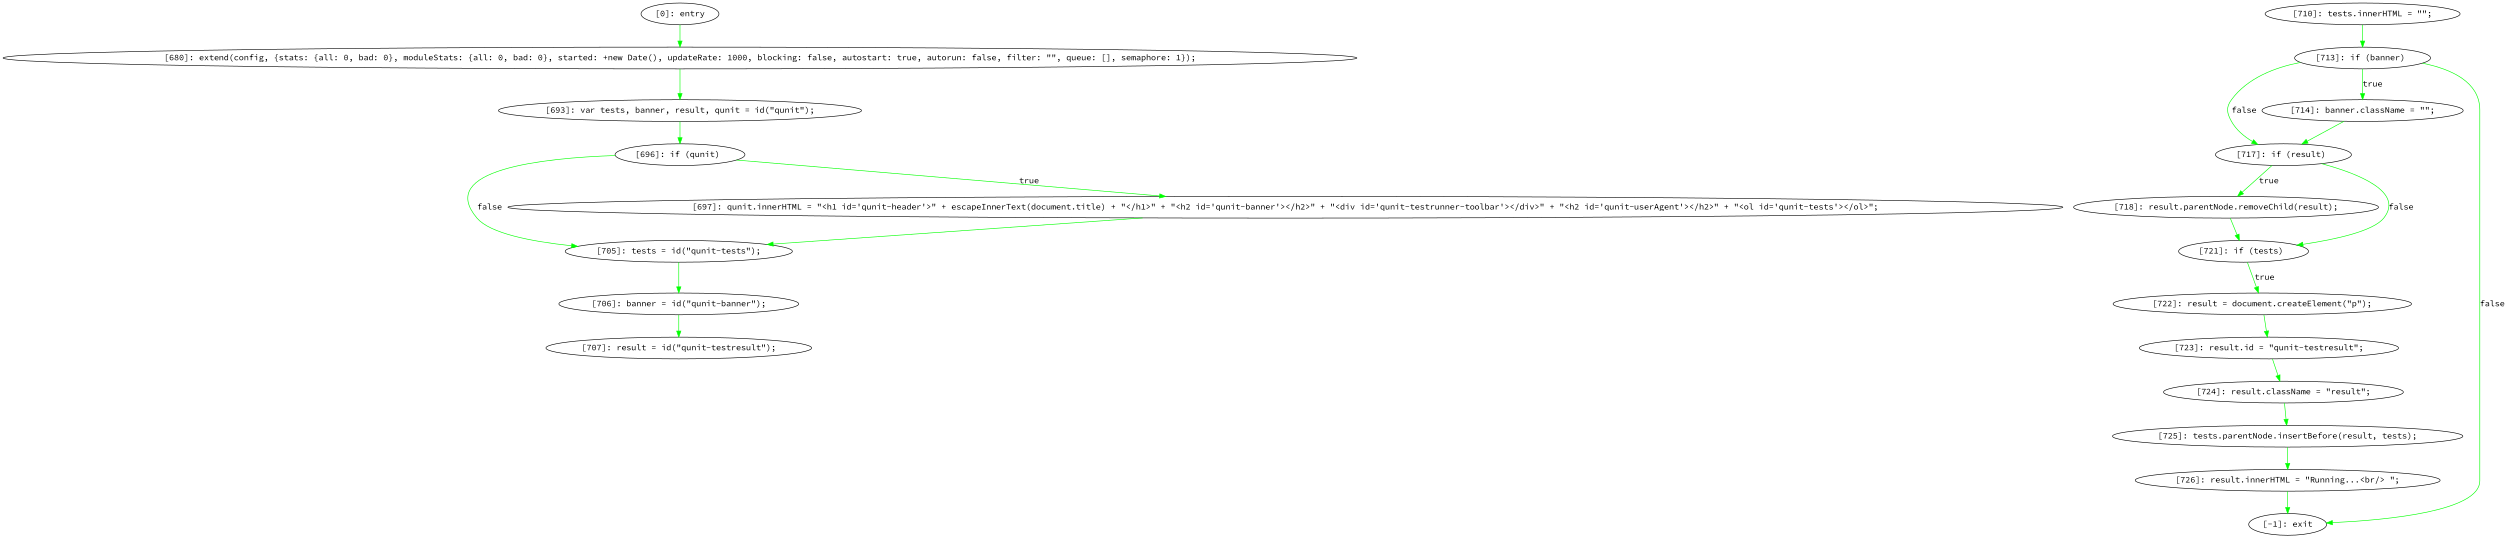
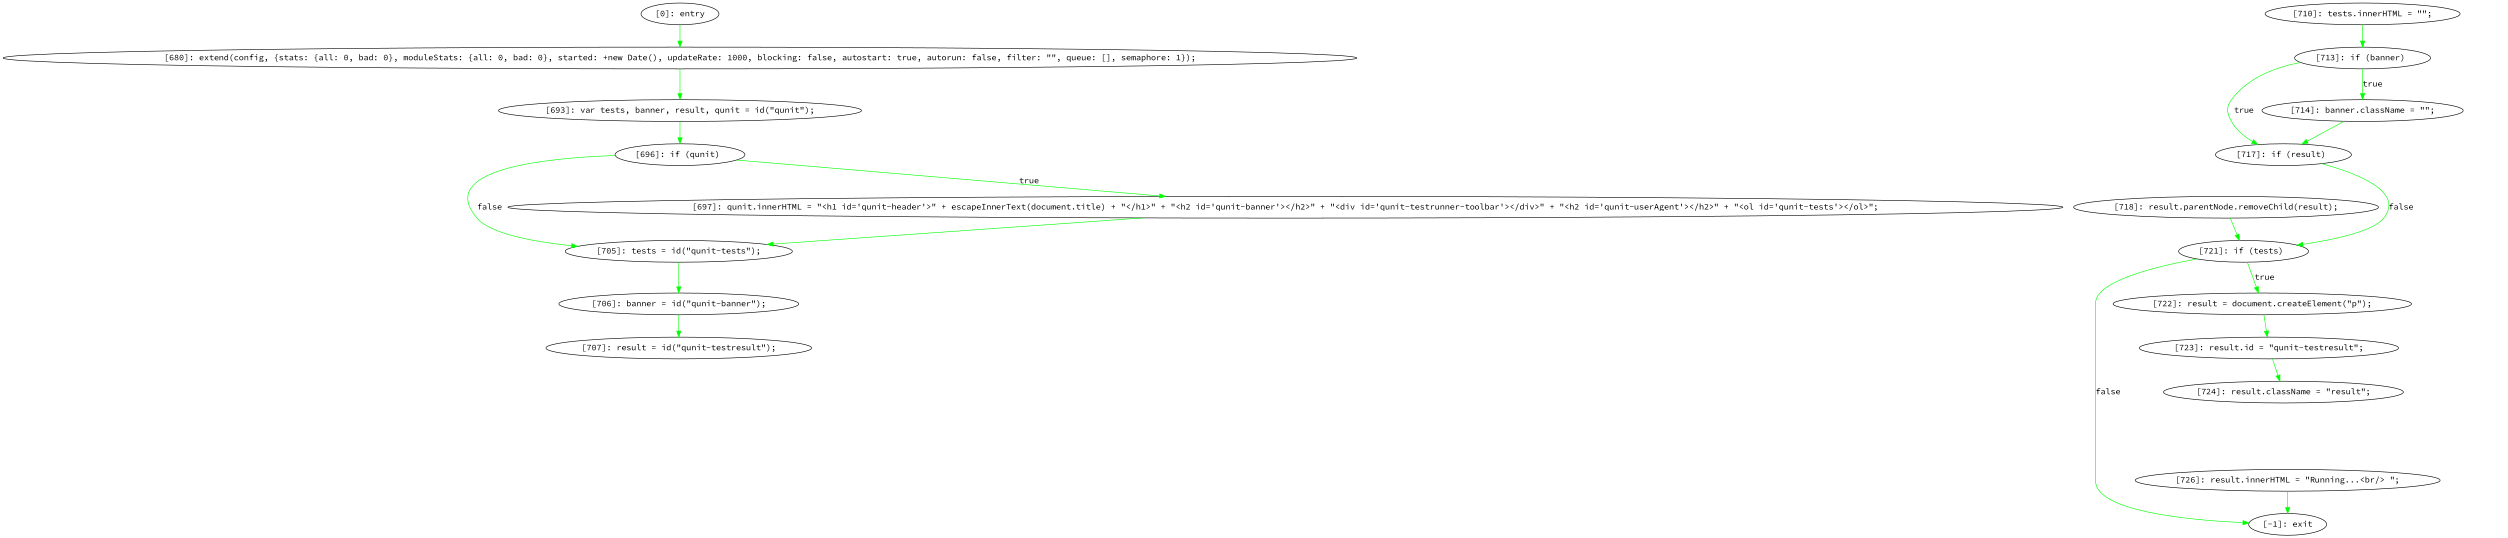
(2244, 111) -> (2244, 111)
(2257, 179) -> none
(2480, 335) -> (2096, 414)
(2288, 436) -> none
